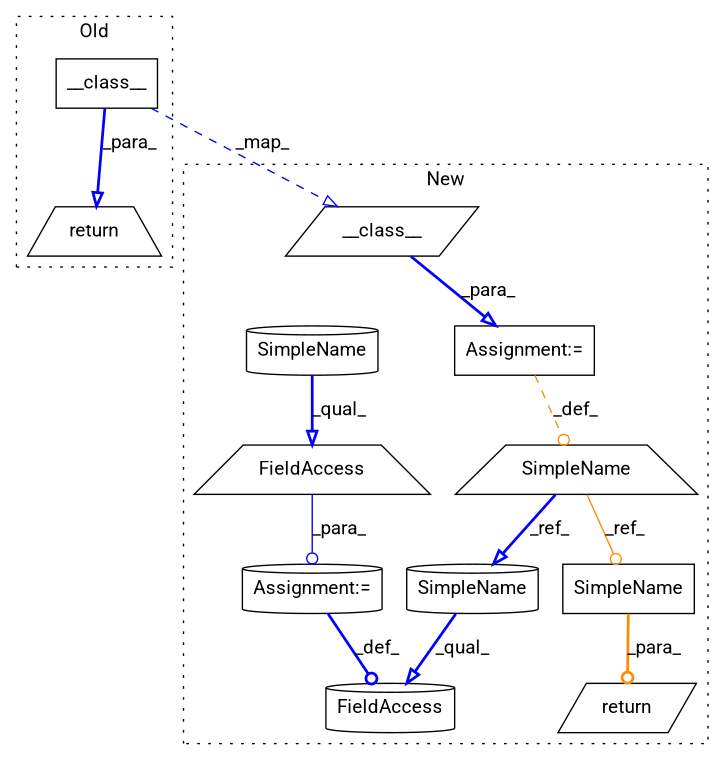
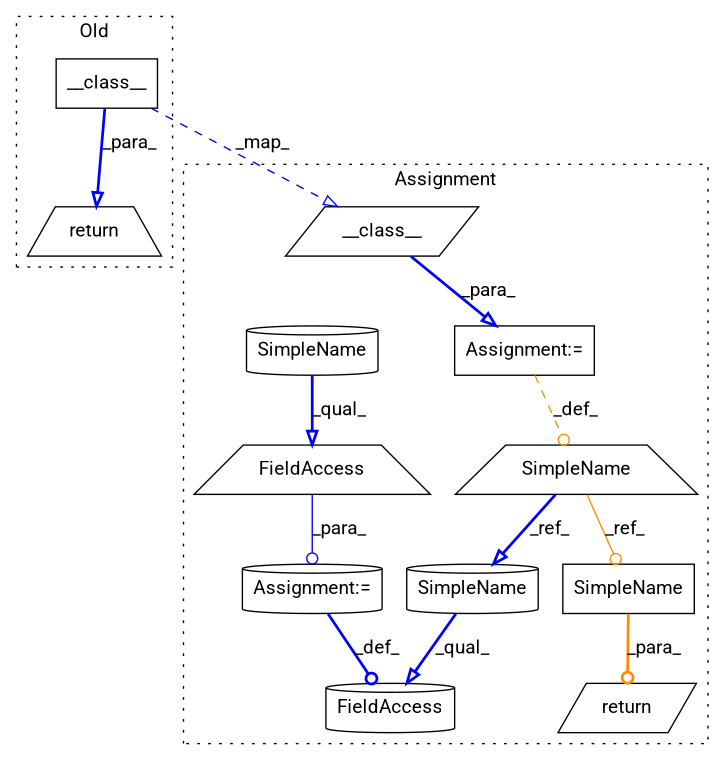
(446, 180) -> (446, 180)
